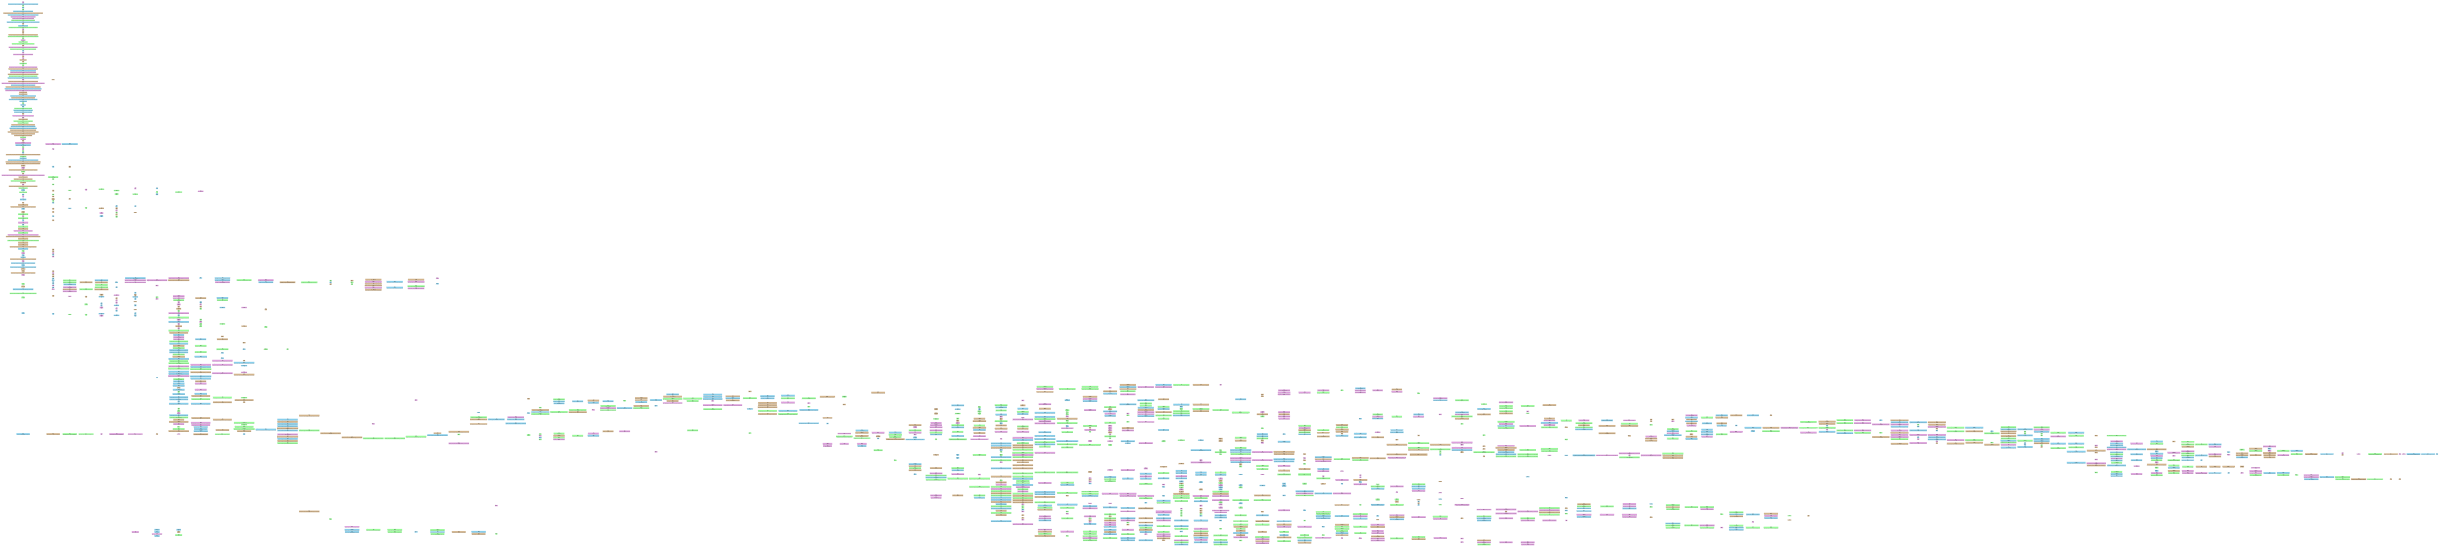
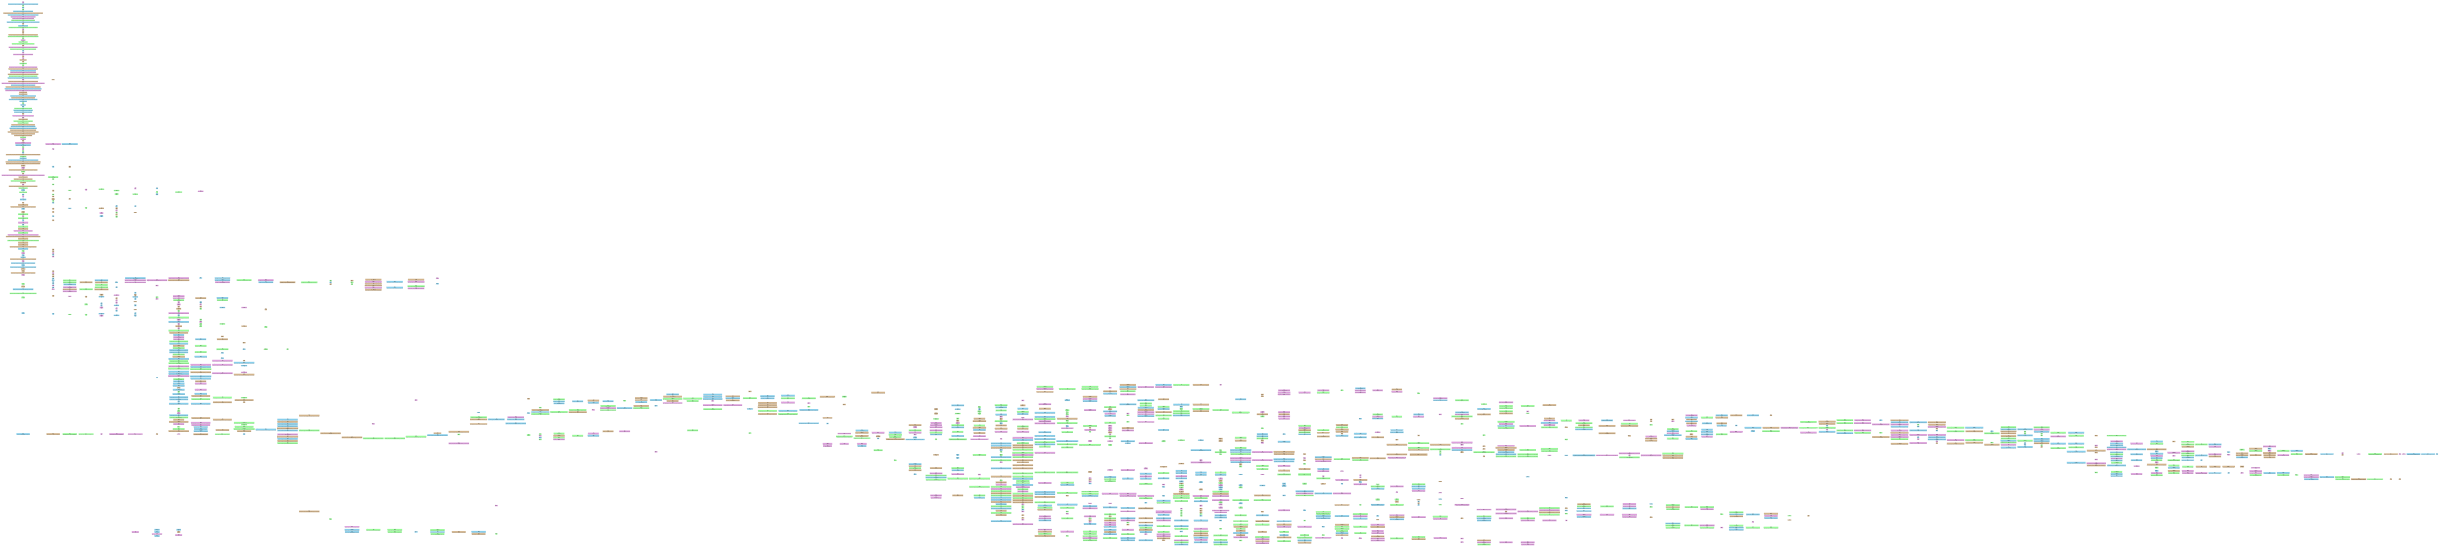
(179, 535) -> (179, 535)
